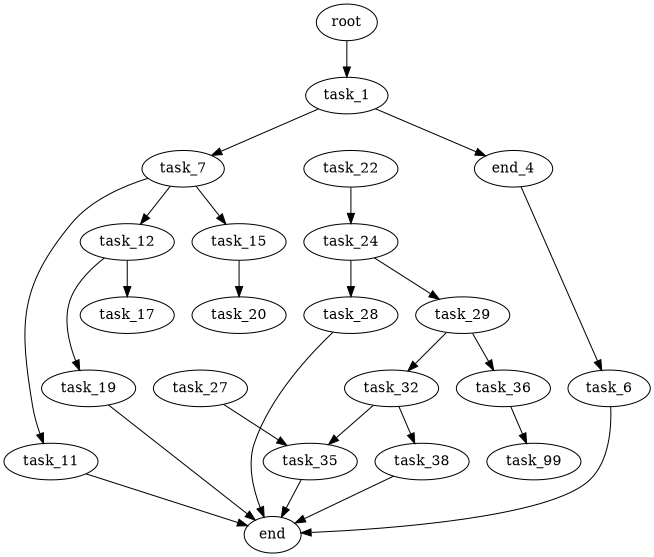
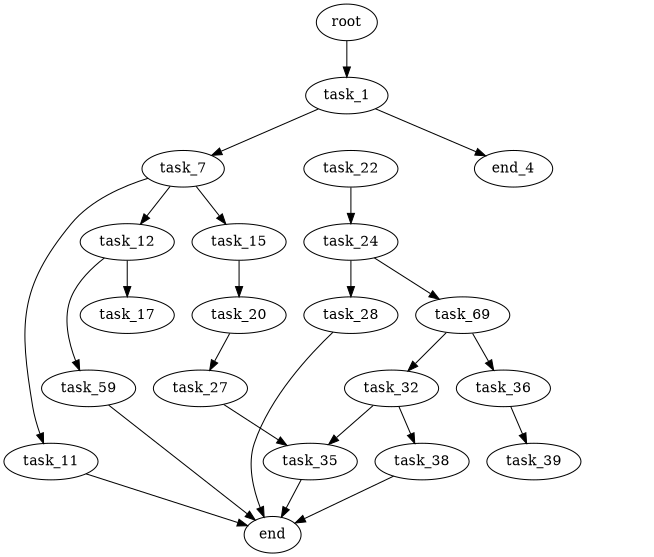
(463, 315) -> (463, 315)
none -> (222, 347)
(89, 388) -> (89, 388)
(609, 388) -> none
(534, 462) -> (534, 462)
